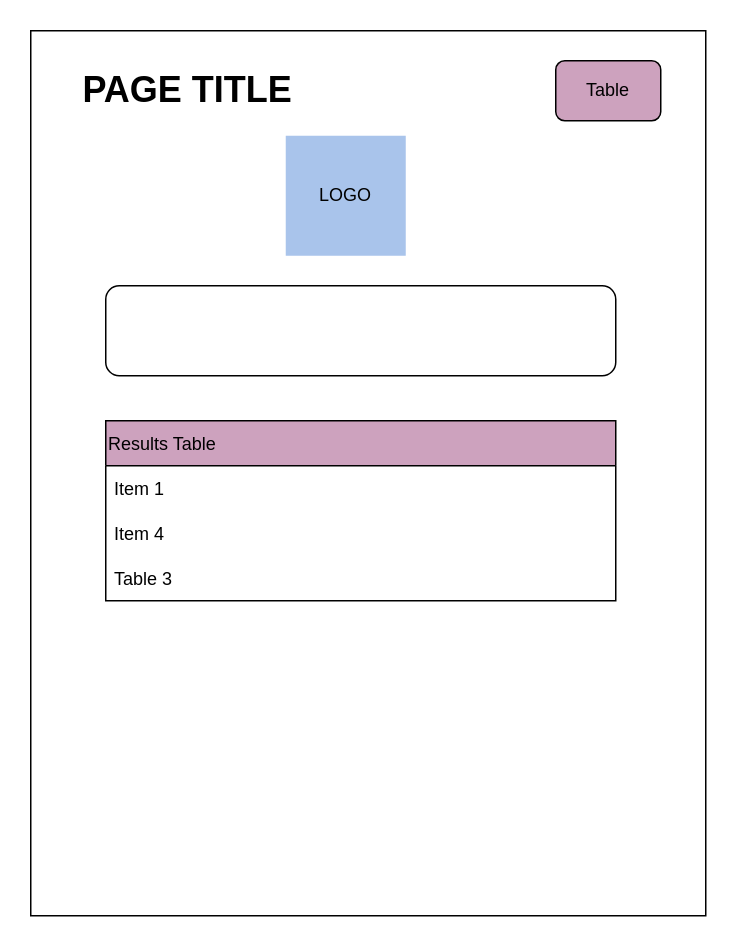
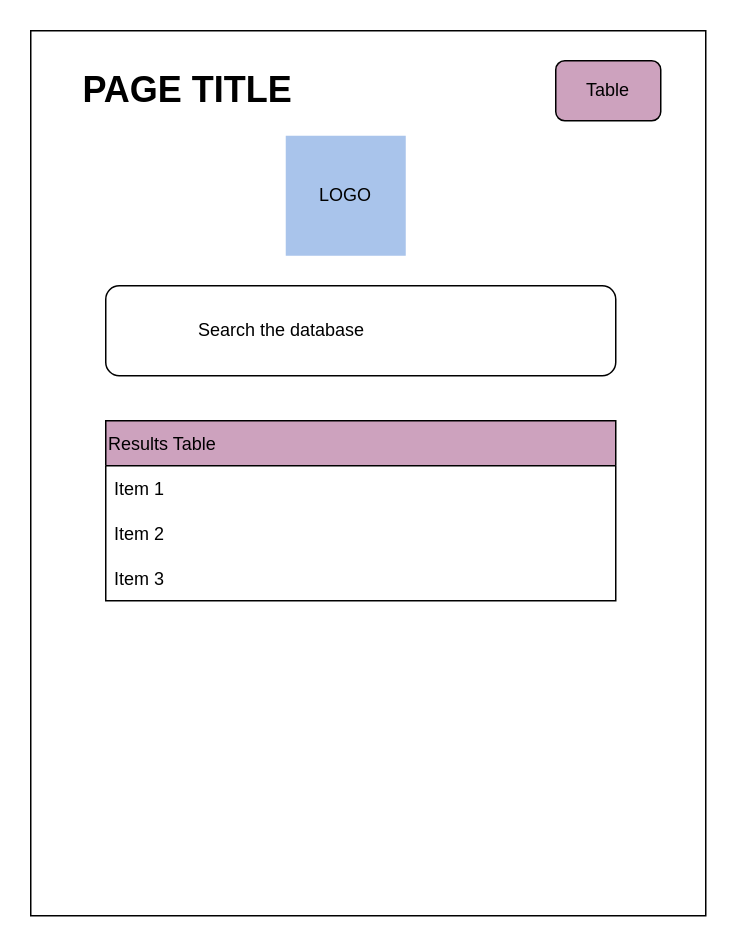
none -> (368, 331)
(142, 534) -> (142, 534)
(145, 579) -> (142, 579)
